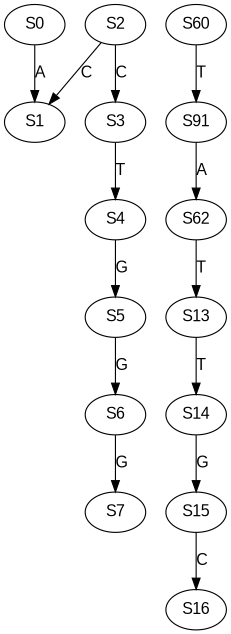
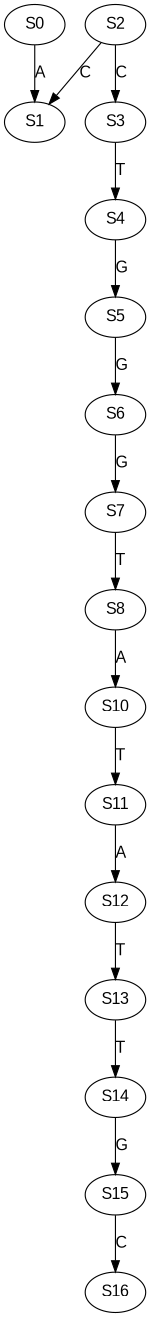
(196, 25) -> (115, 707)
(196, 122) -> (115, 805)
(196, 220) -> (115, 902)
none -> (115, 610)
